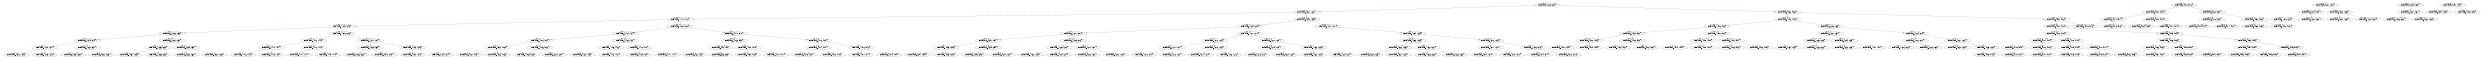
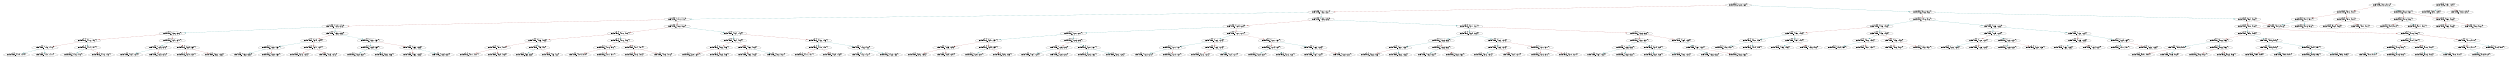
none -> (1639, 34)
none -> (2255, 55)
